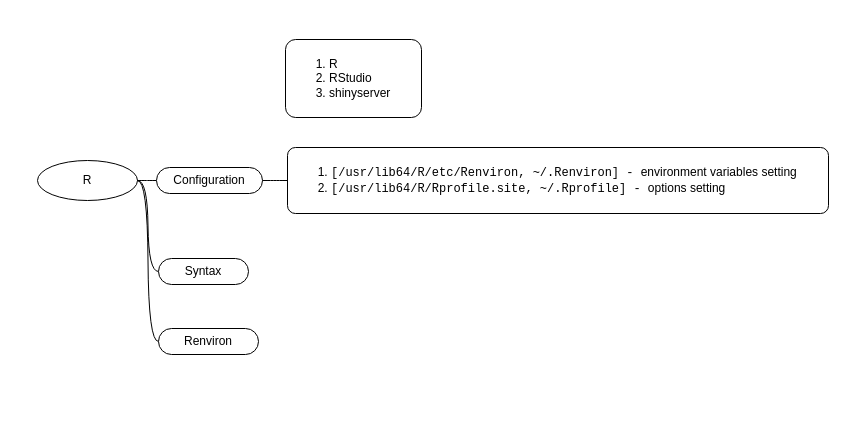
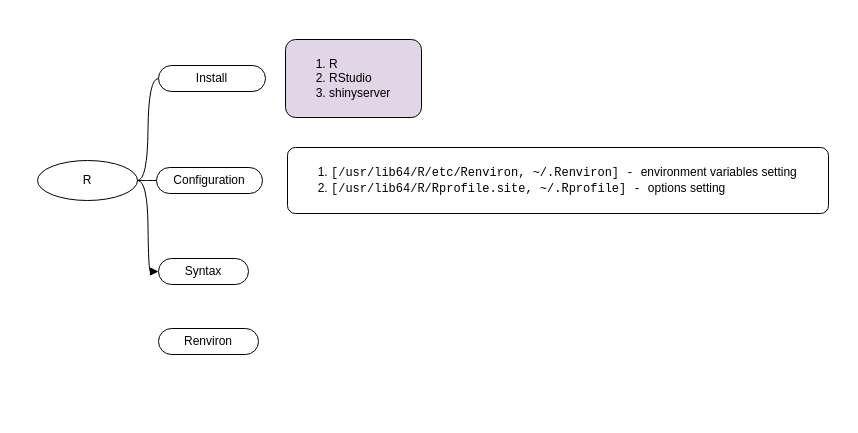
none -> (212, 79)
(354, 79) -> (354, 79)
none -> (148, 128)
(275, 181) -> none
(150, 257) -> (150, 270)
(149, 305) -> none
